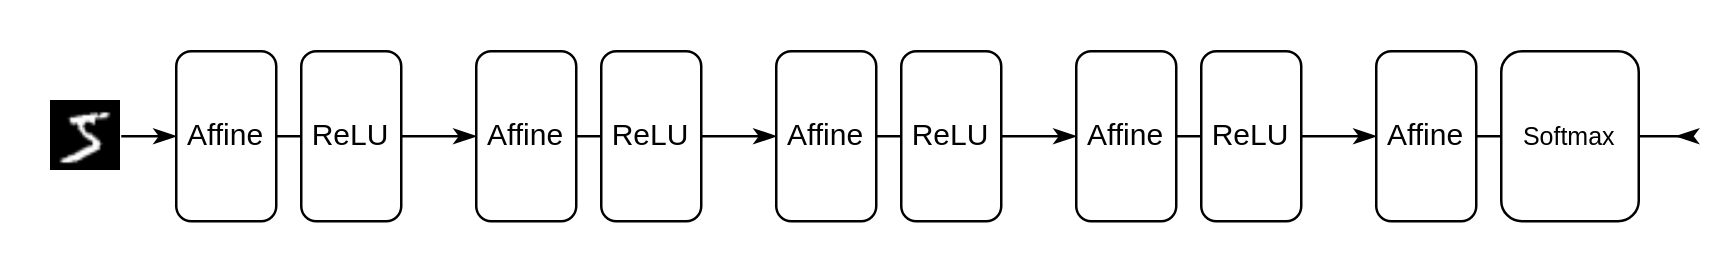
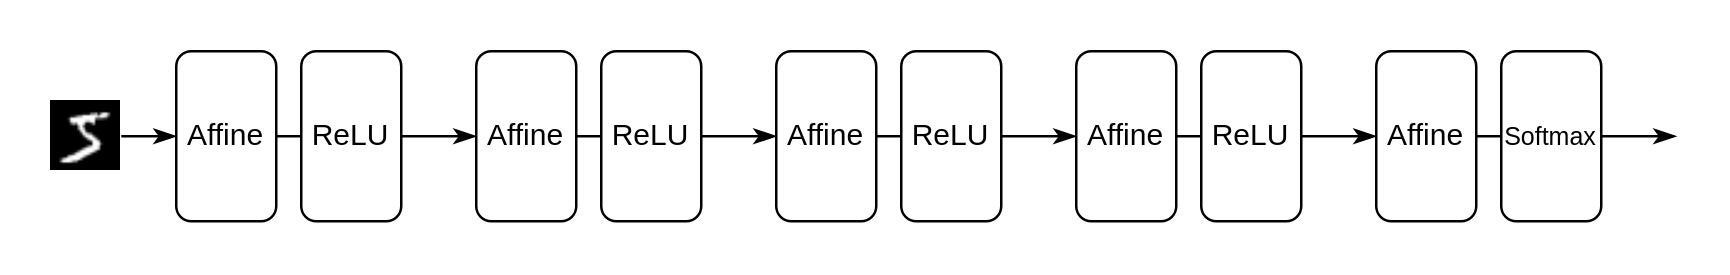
(1570, 136) -> (1551, 136)
